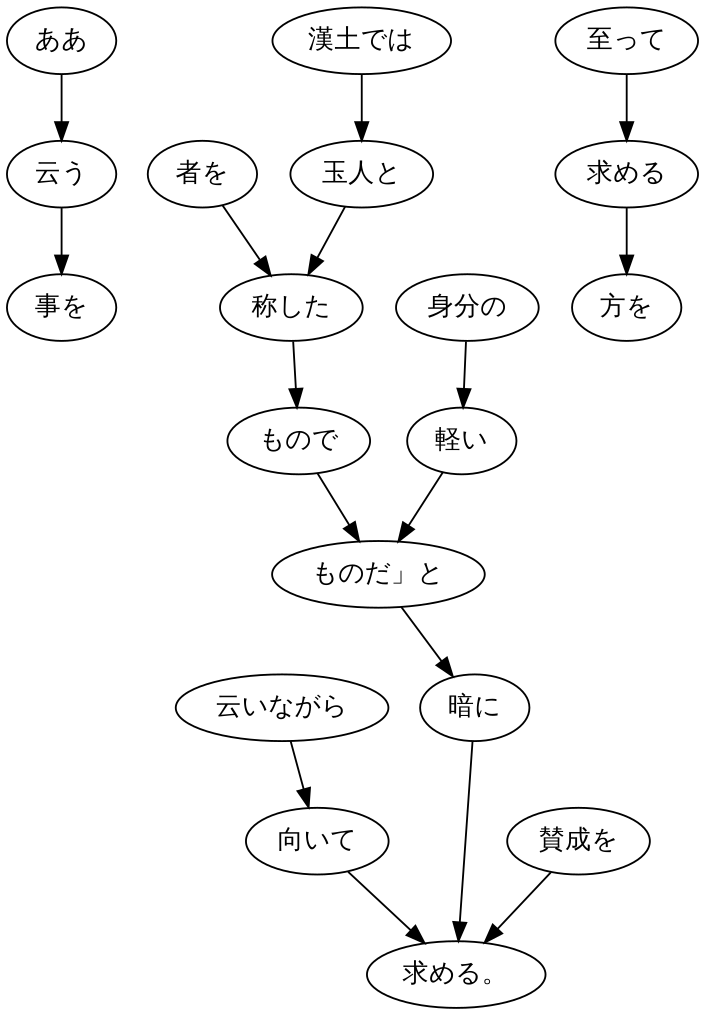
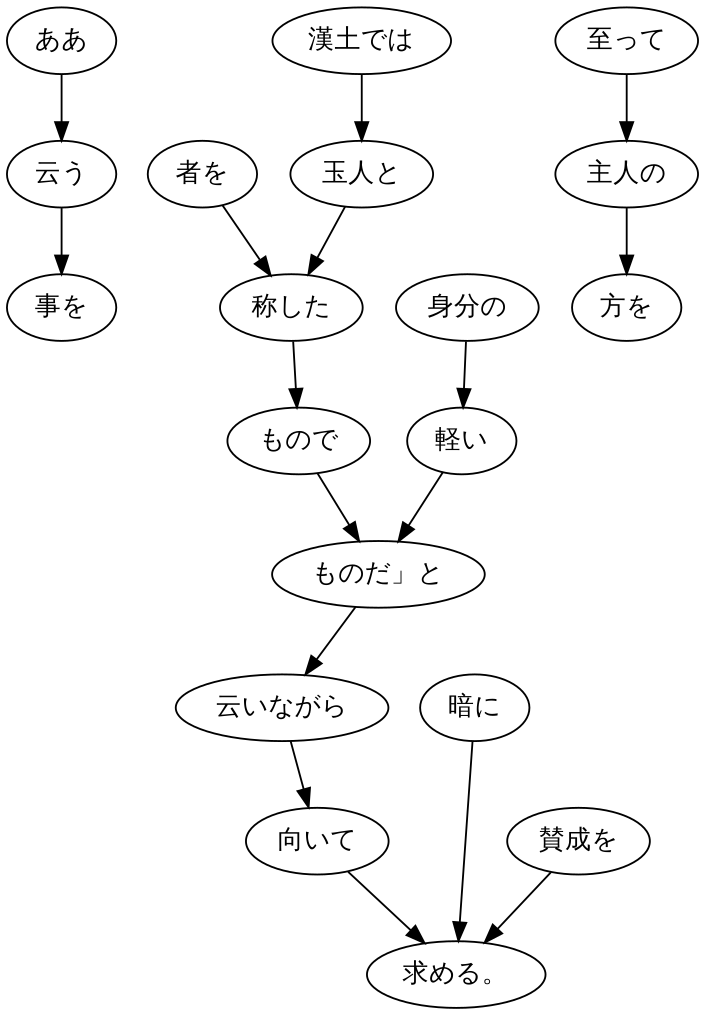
(627, 174) -> (627, 174)
(421, 634) -> (336, 633)
